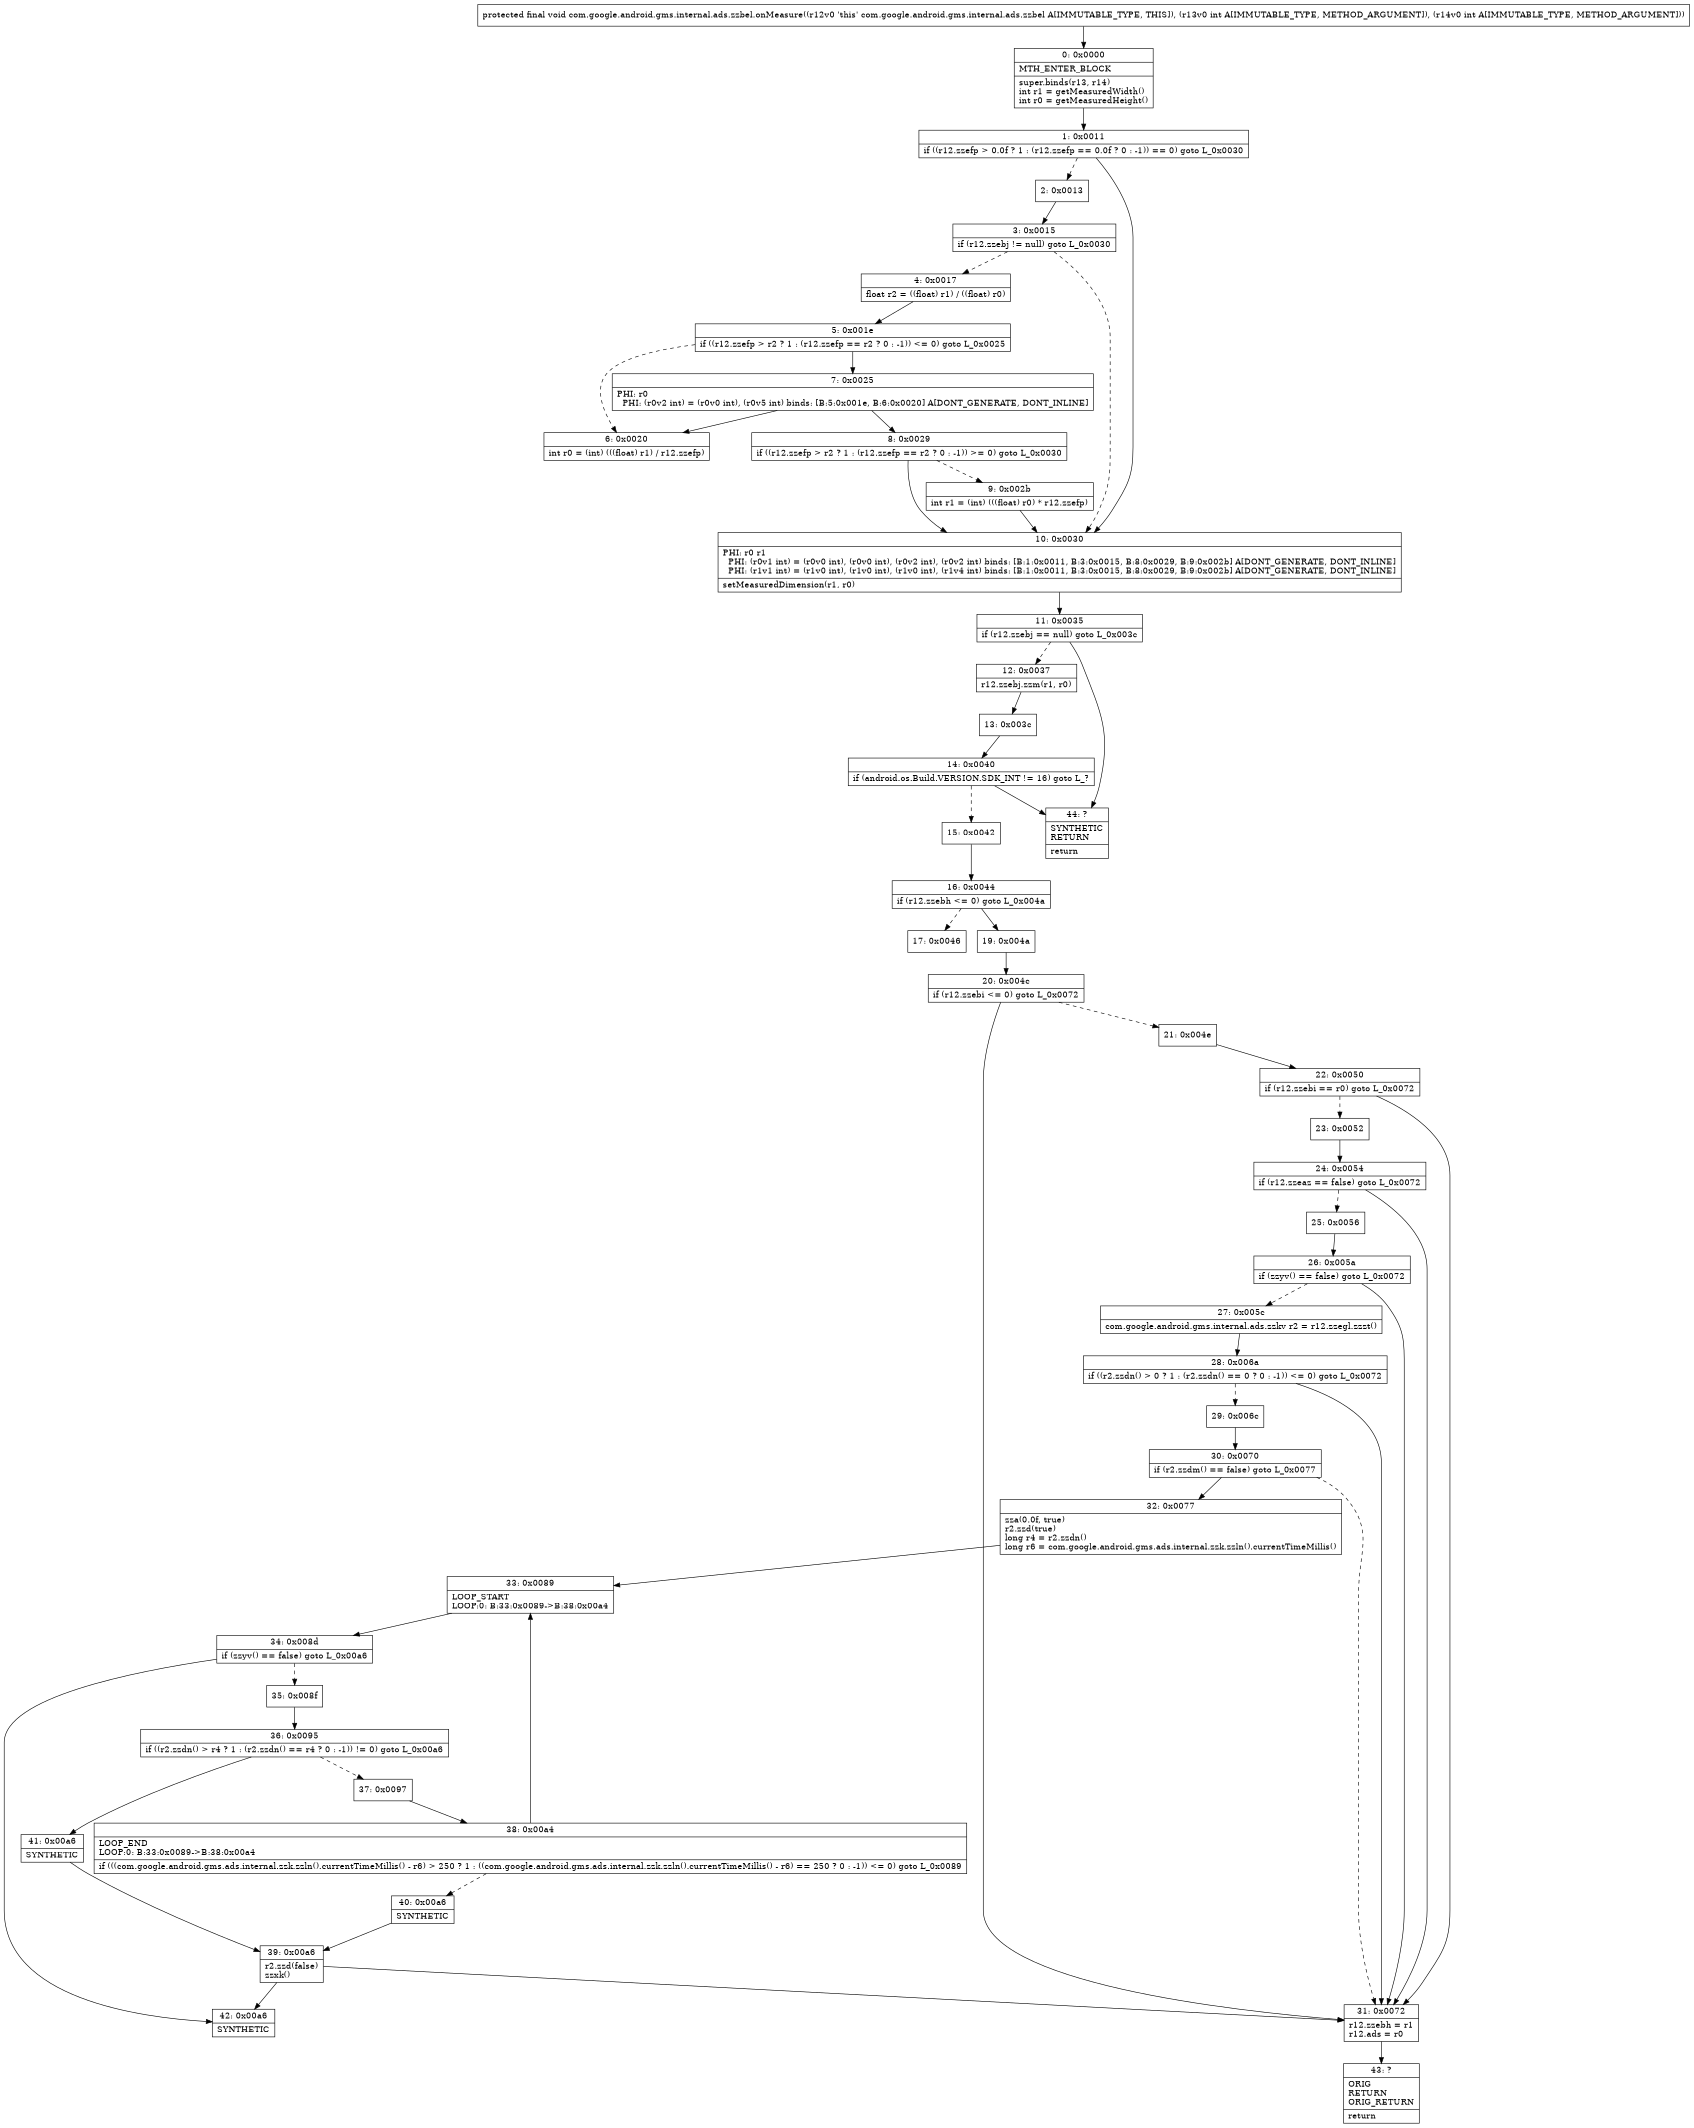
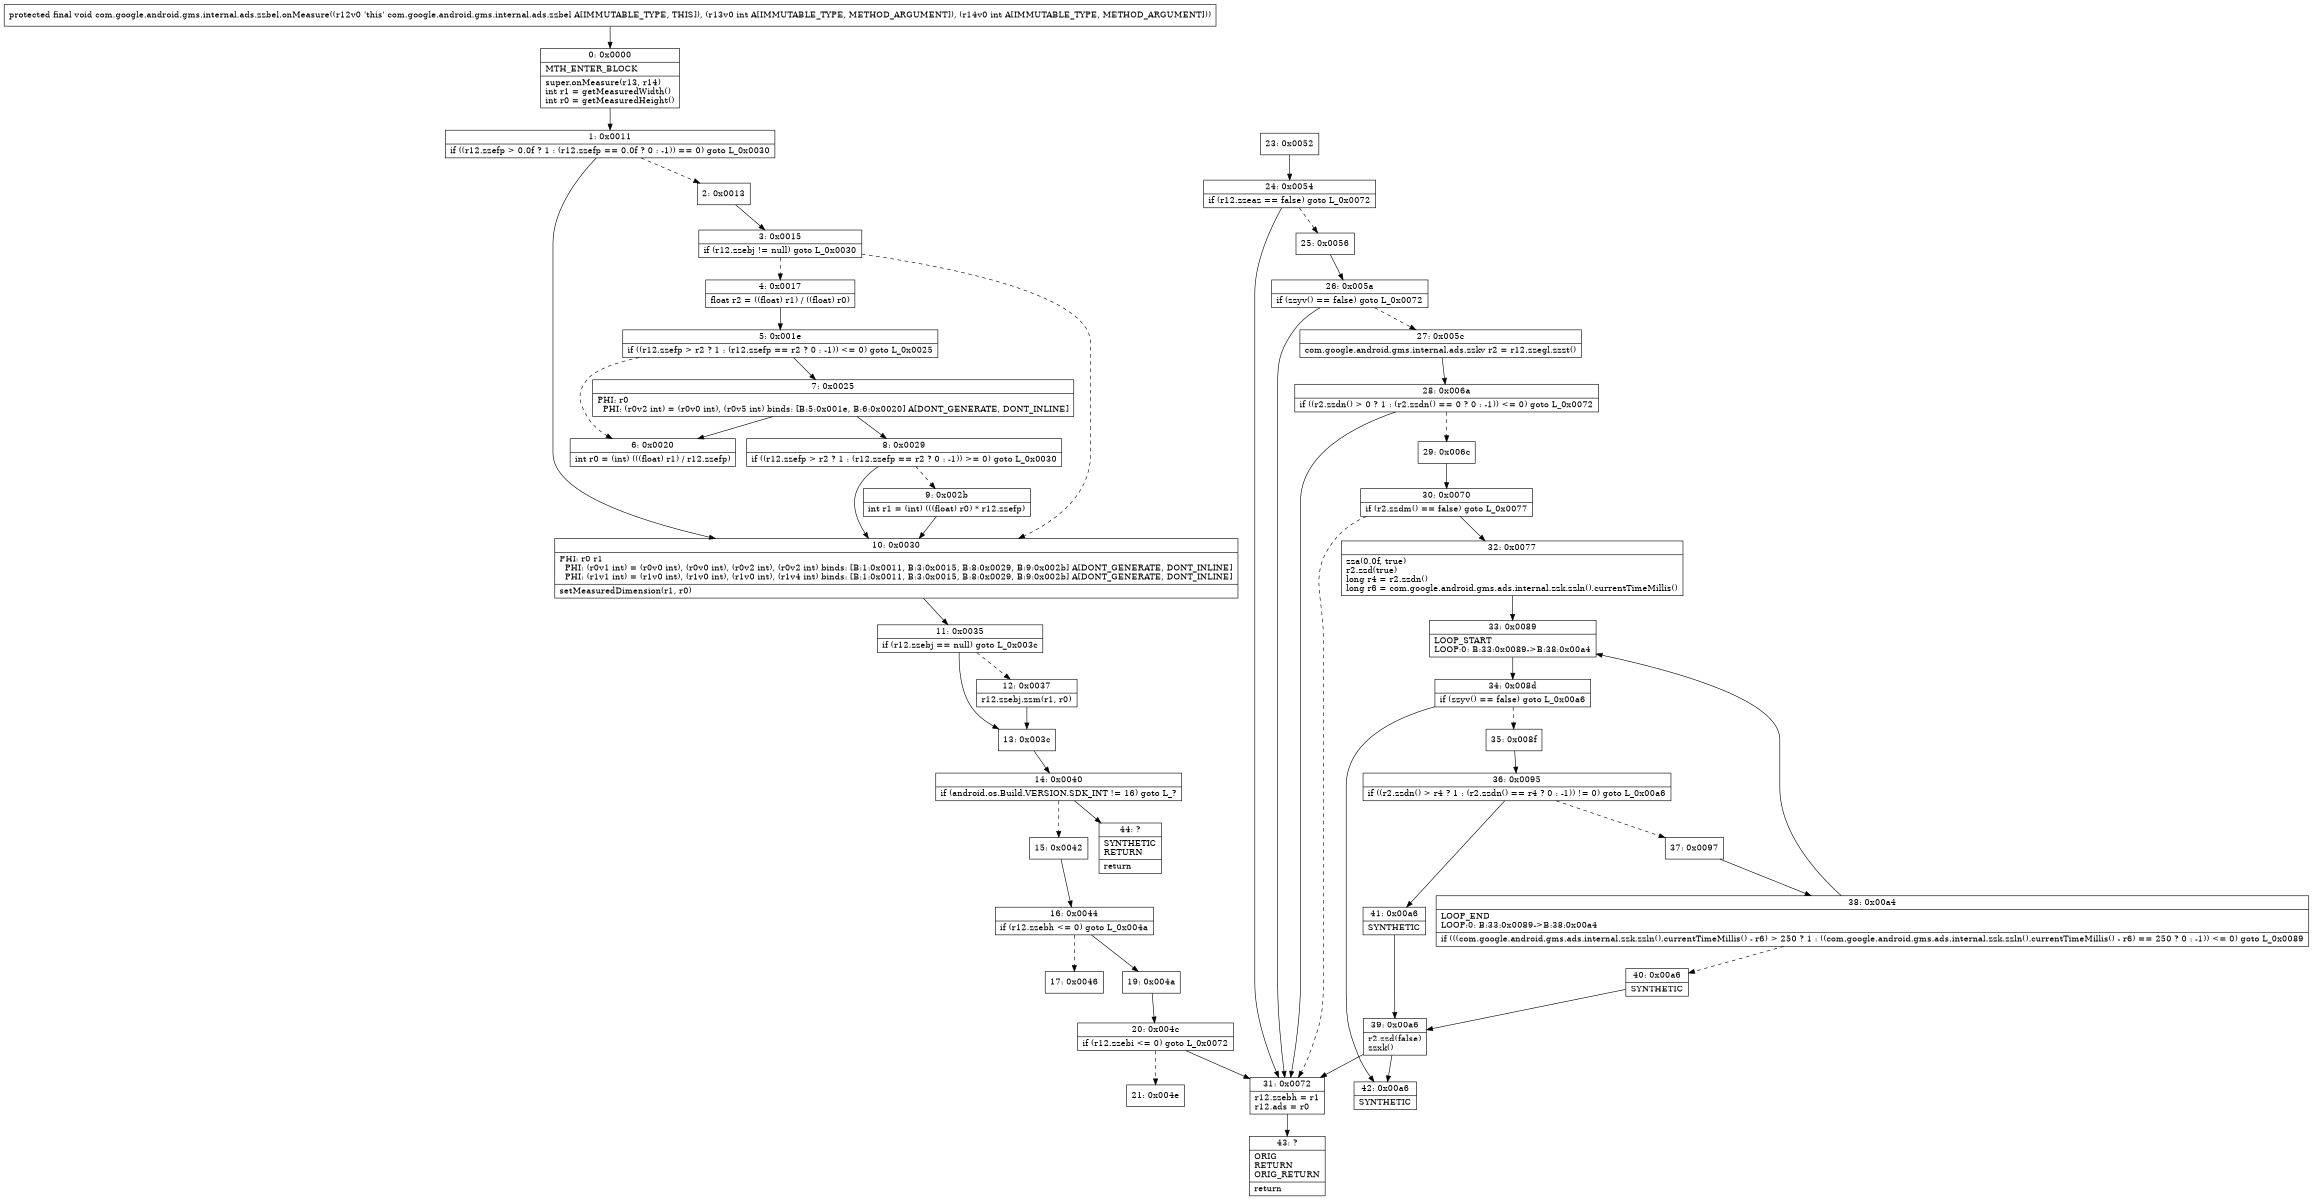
(1065, 83) -> (603, 83)
(1102, 720) -> (965, 695)
(1340, 1082) -> none
